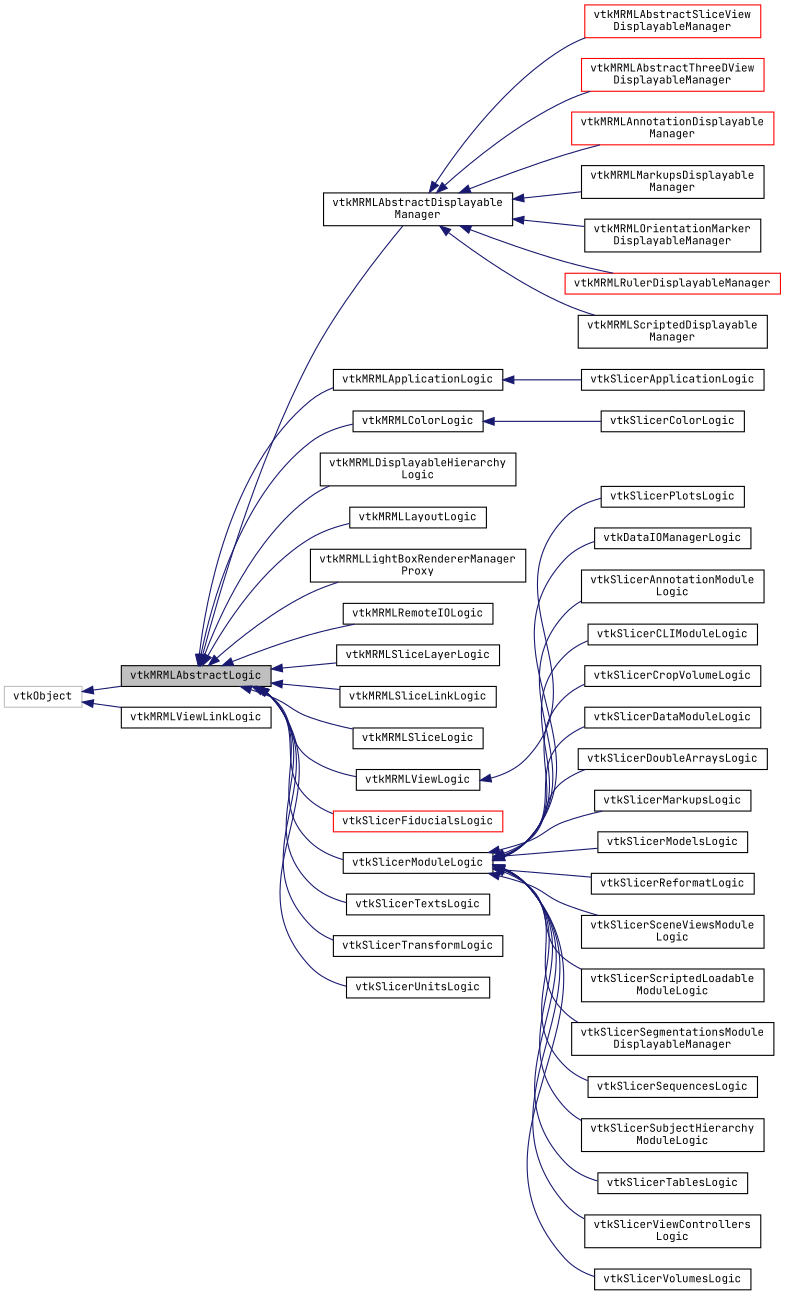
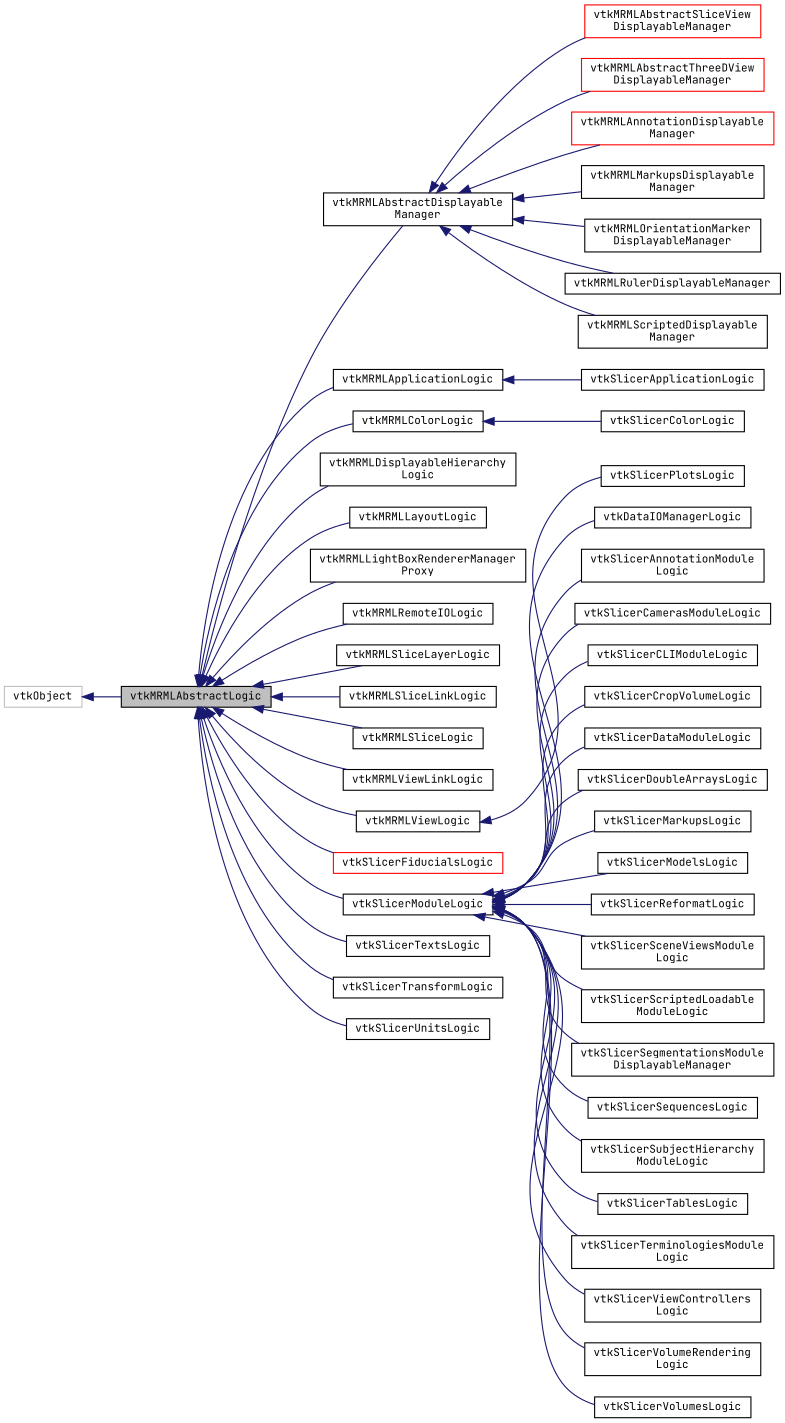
(673, 284) -> (673, 284)
none -> (673, 614)
(107, 705) -> (282, 747)
none -> (673, 1252)
none -> (673, 1359)
